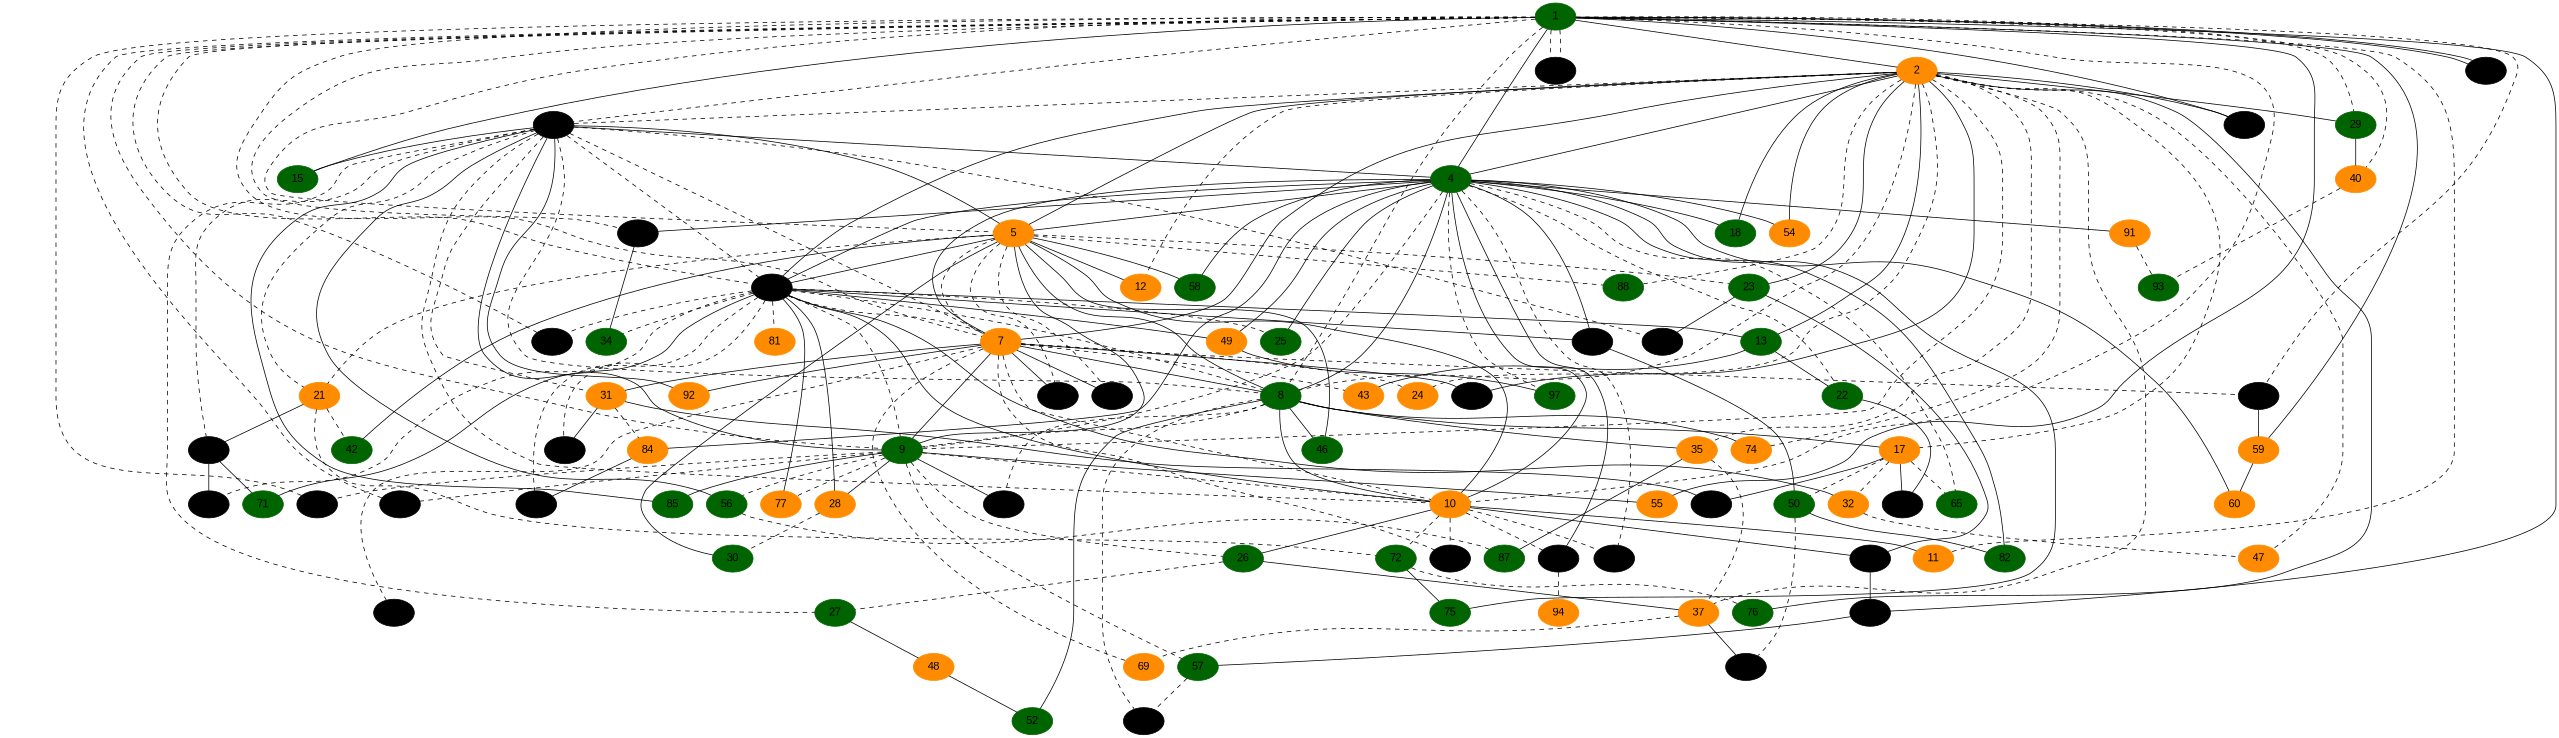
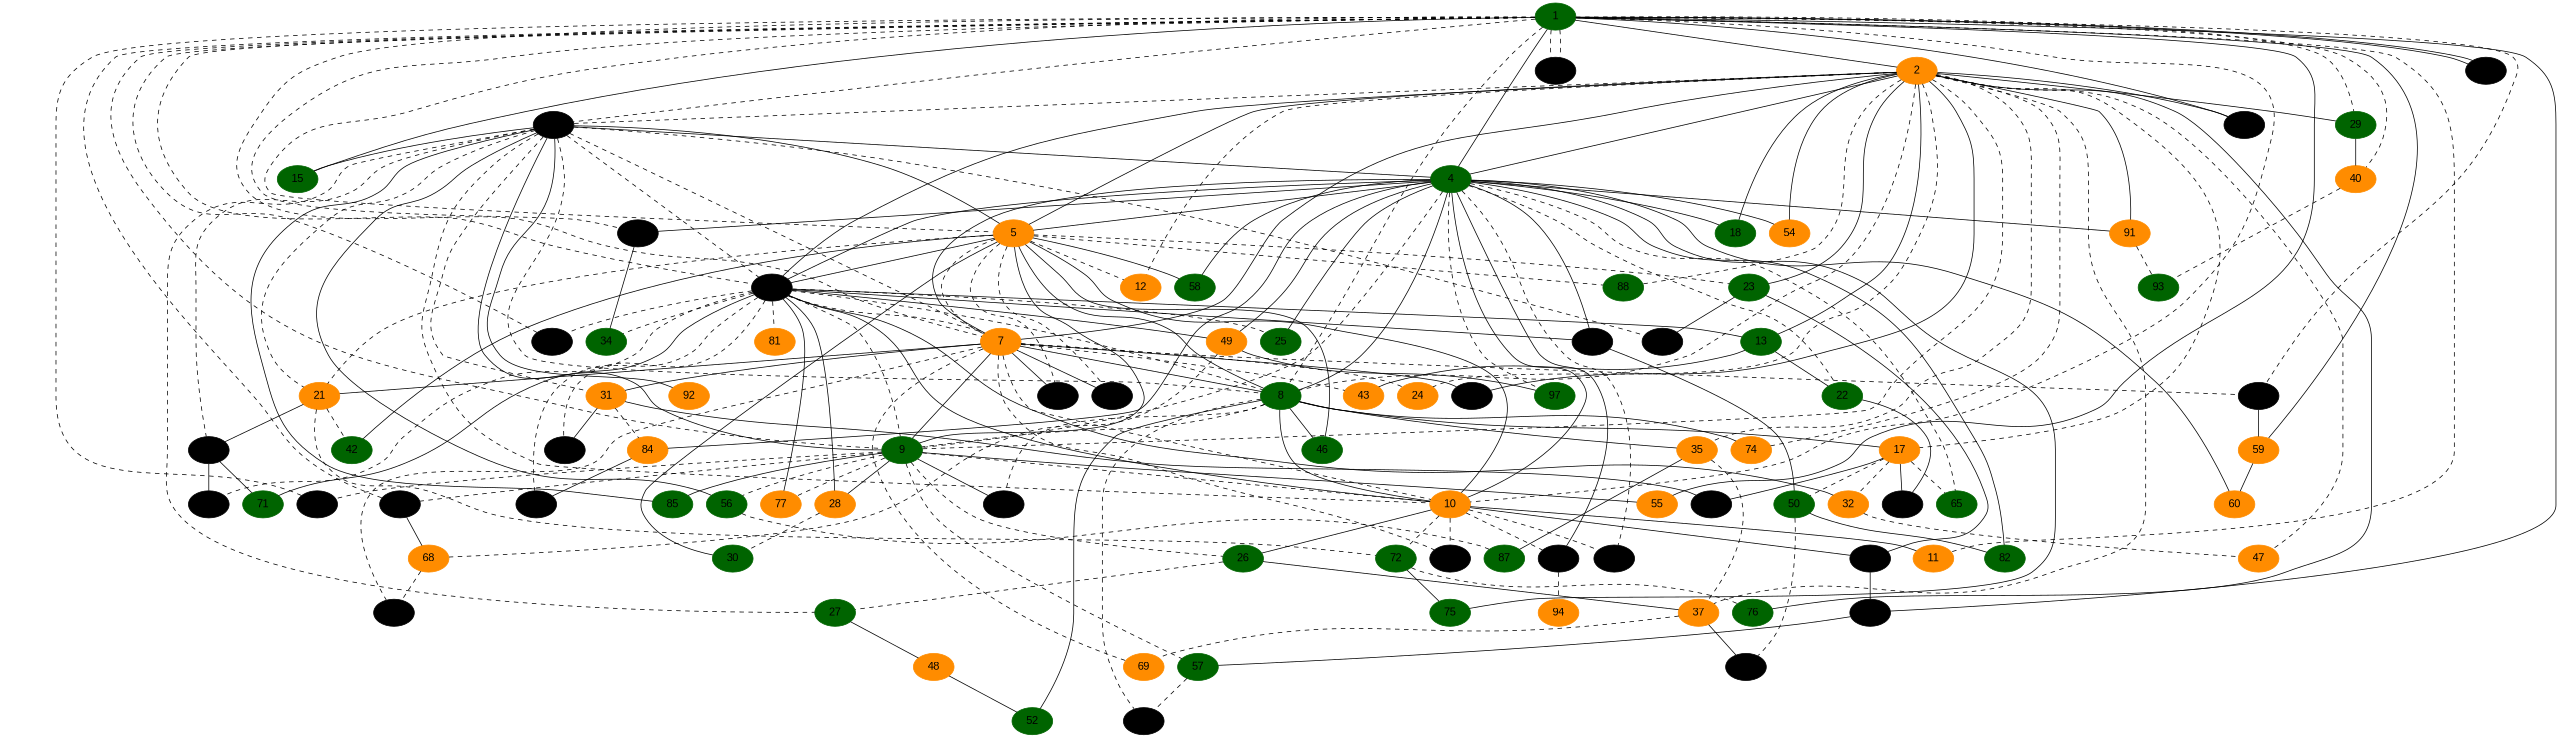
none -> (2074, 105)
(1077, 260) -> (1077, 260)
(844, 366) -> (708, 365)
none -> (429, 559)
